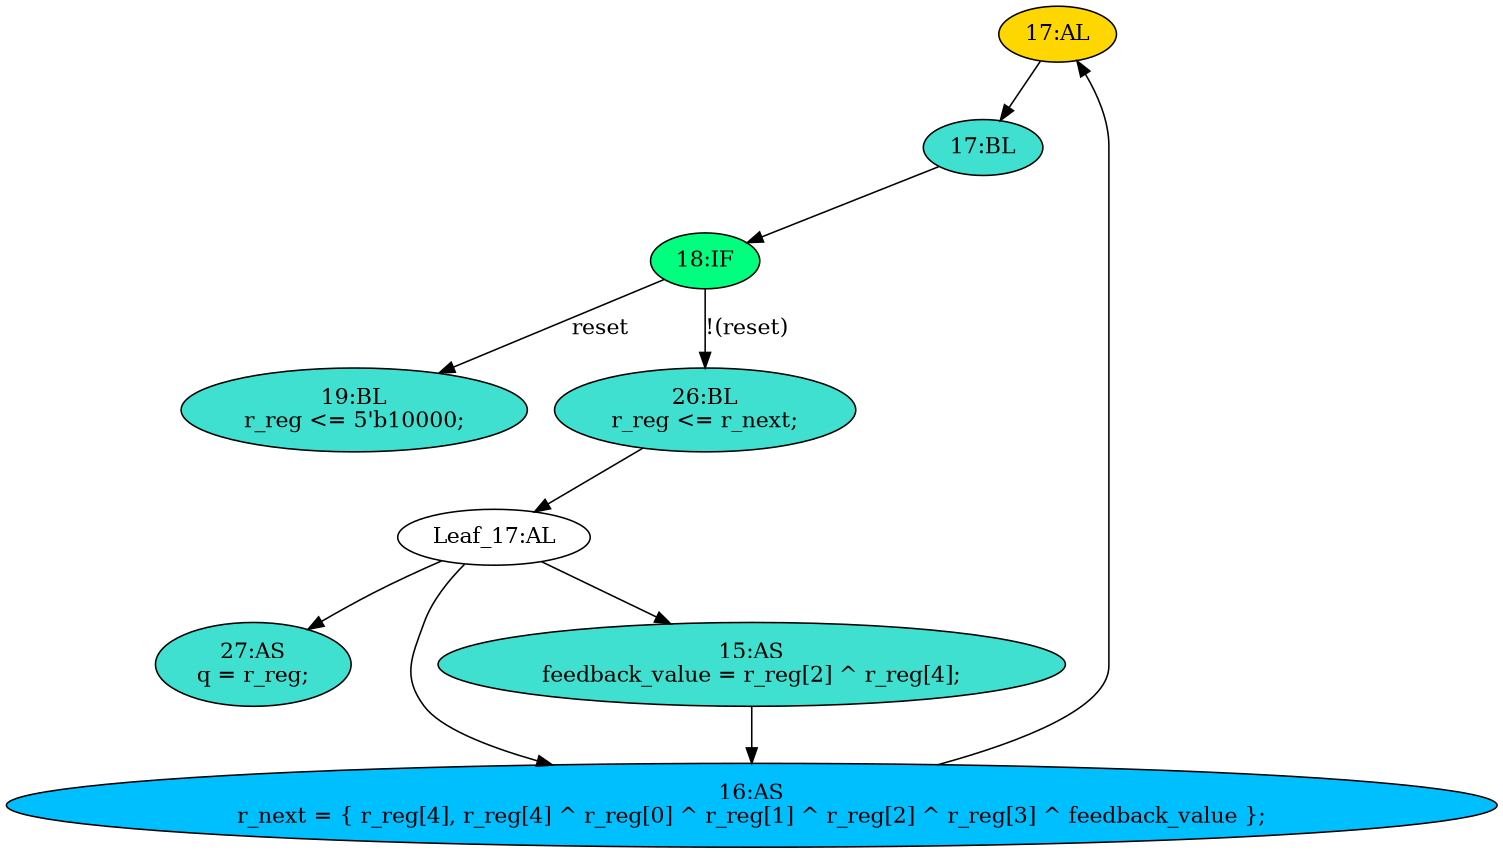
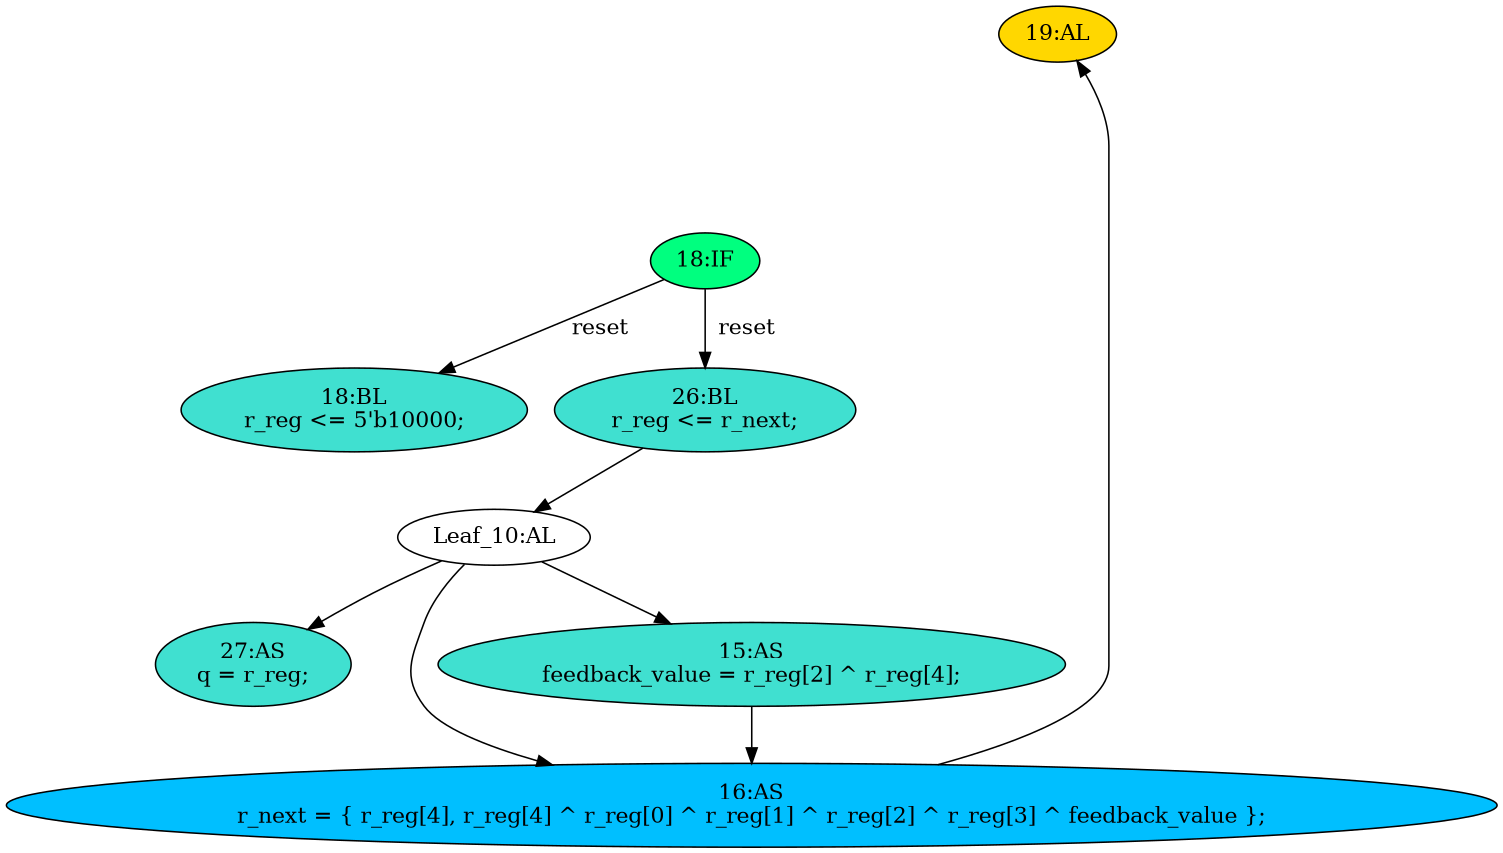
(1058, 34) -> (1058, 34)
(983, 148) -> none
(747, 328) -> (747, 328)
(354, 410) -> (354, 410)
(494, 537) -> (494, 537)
